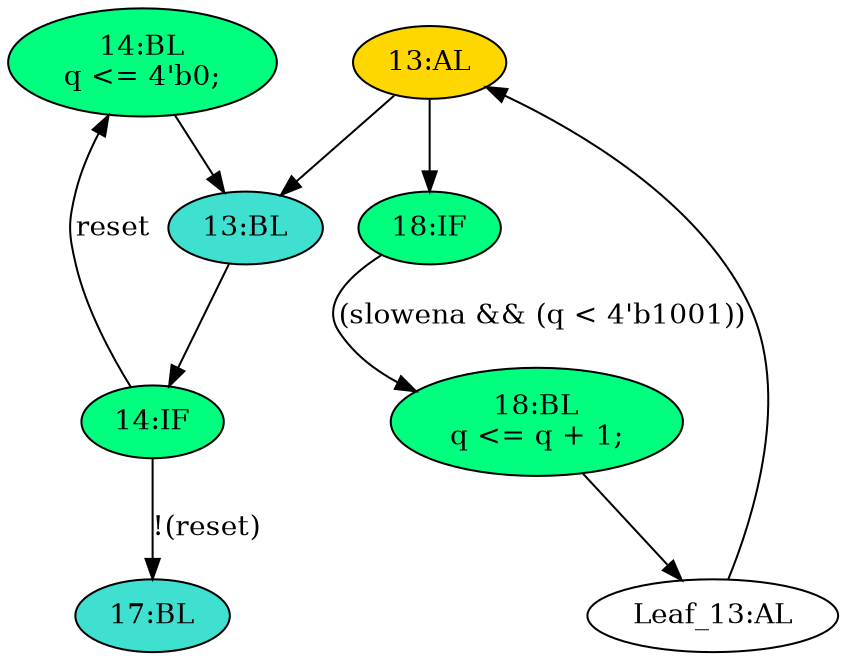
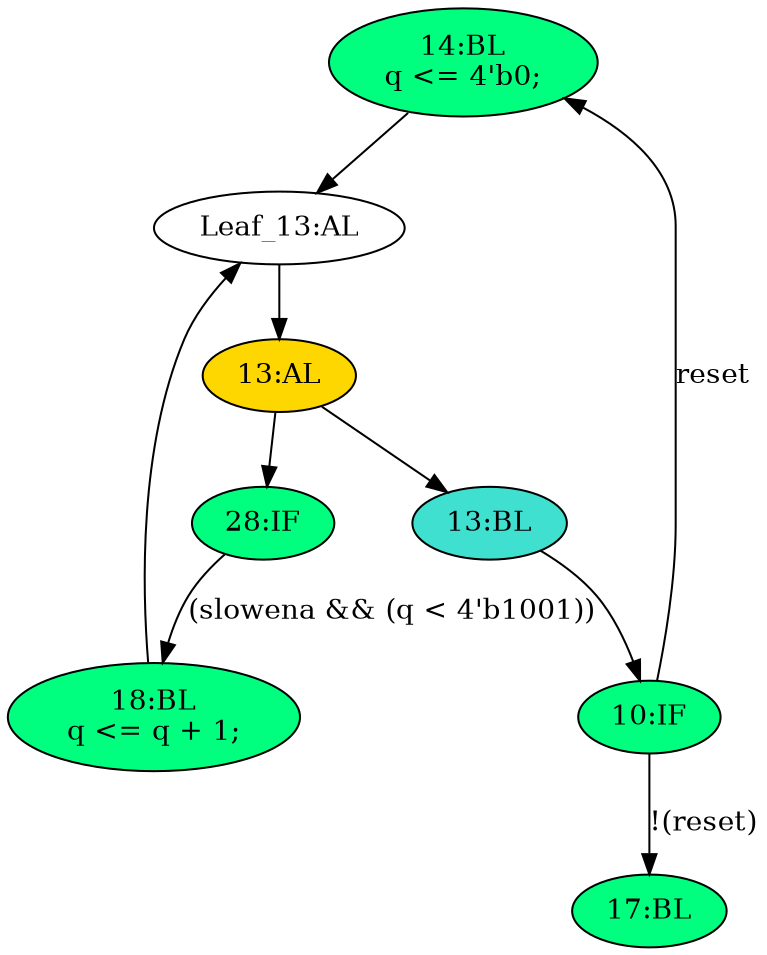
(194, 145) -> (370, 146)
(430, 228) -> (263, 523)
(153, 422) -> (649, 717)
(153, 616) -> (649, 911)
